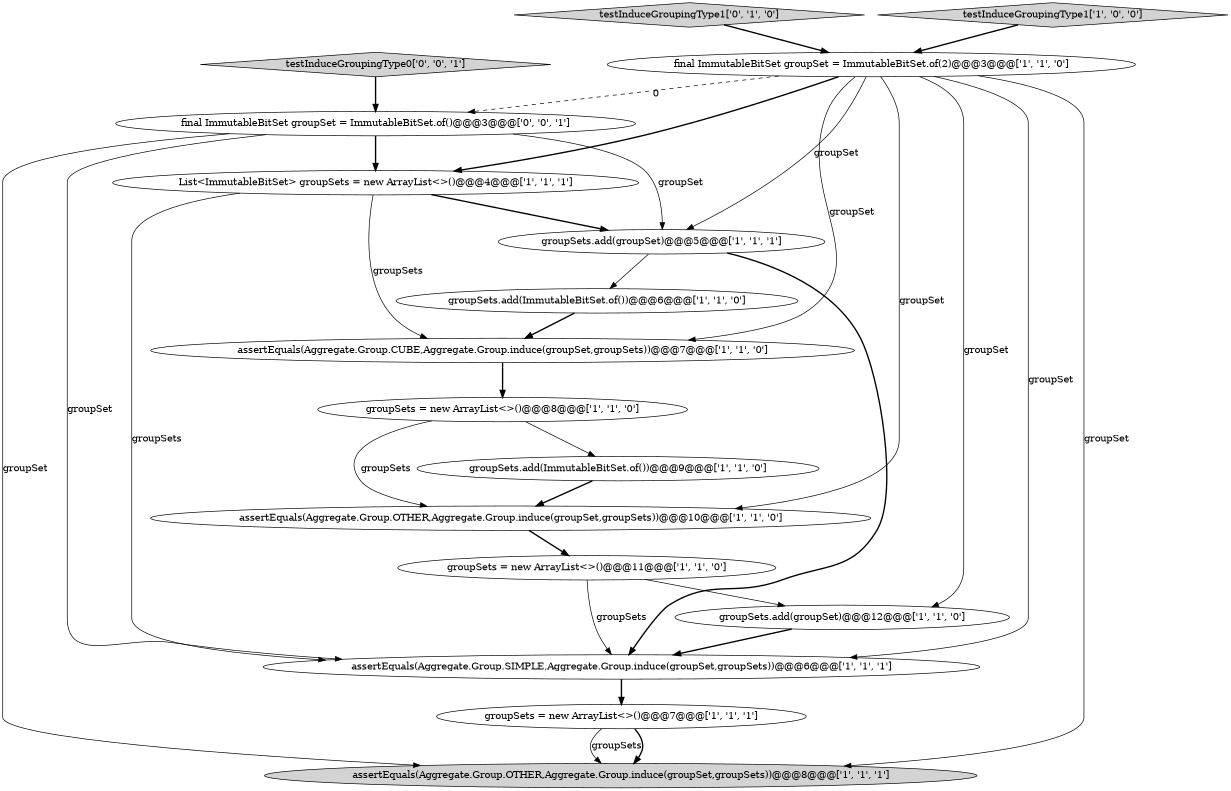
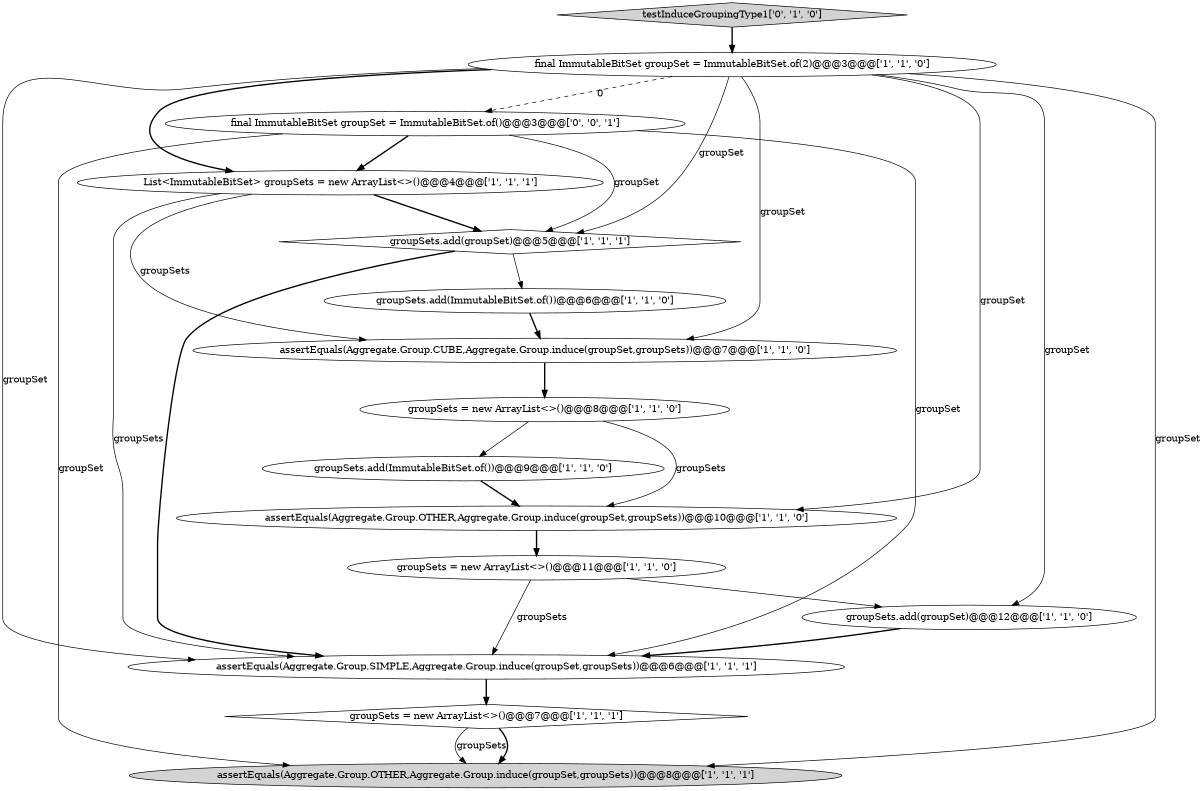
(1053, 15) -> none
(376, 65) -> none
(662, 242) -> (510, 242)
(621, 717) -> (486, 717)
